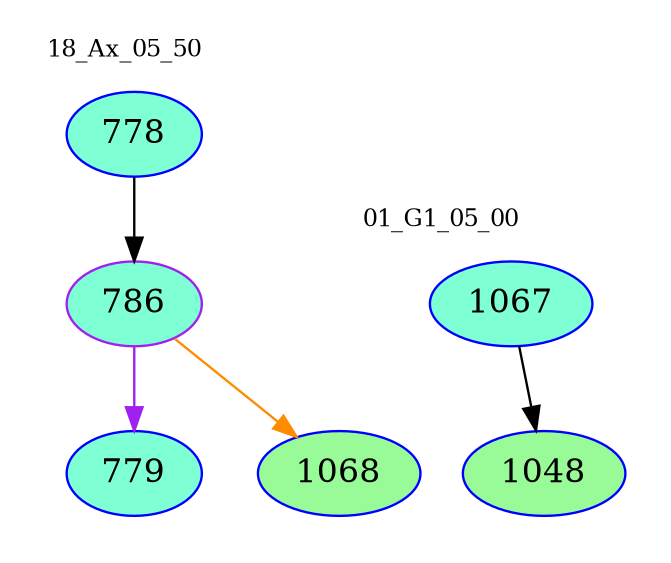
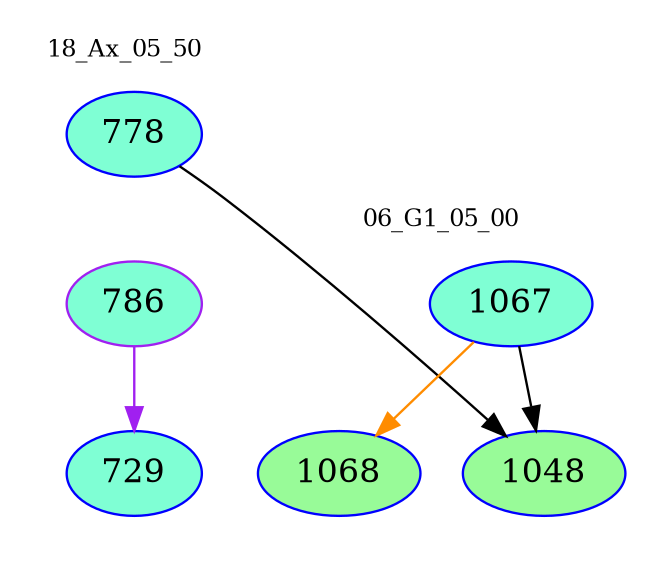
(134, 208) -> (337, 289)
(442, 220) -> (442, 220)
(206, 364) -> (428, 386)
(134, 473) -> (134, 473)
